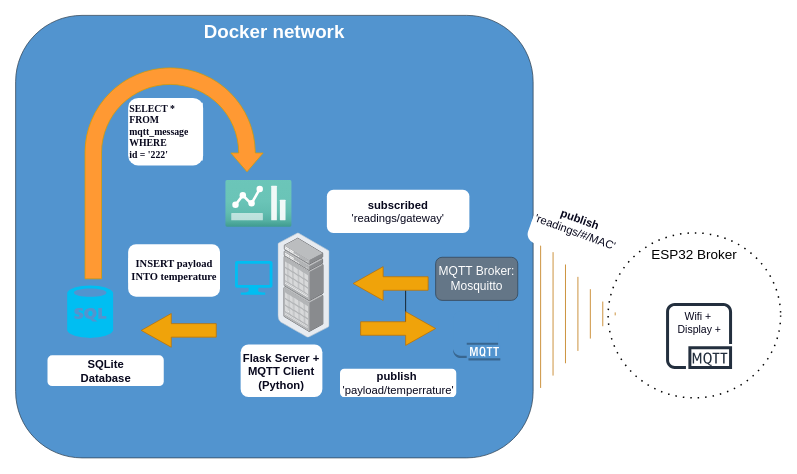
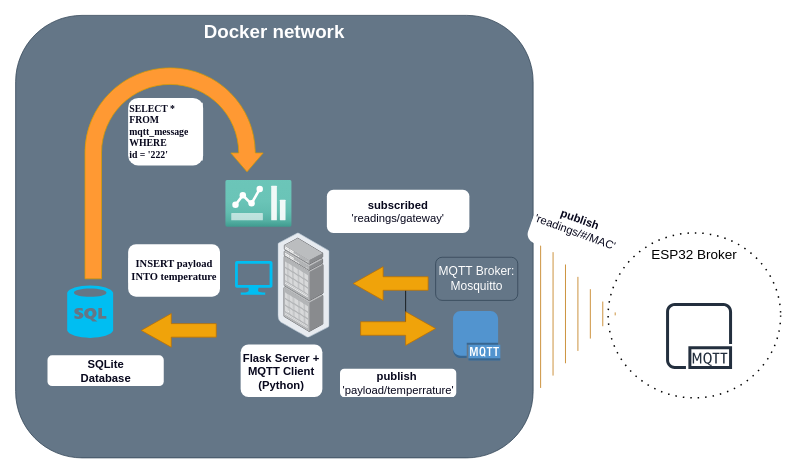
(274, 26) -> (274, 26)
(699, 323) -> none
